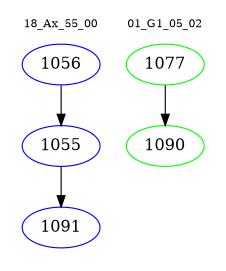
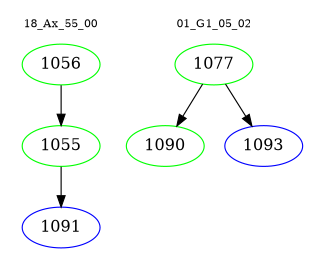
(61, 65) -> (61, 65)
(61, 146) -> (61, 146)
none -> (264, 146)
